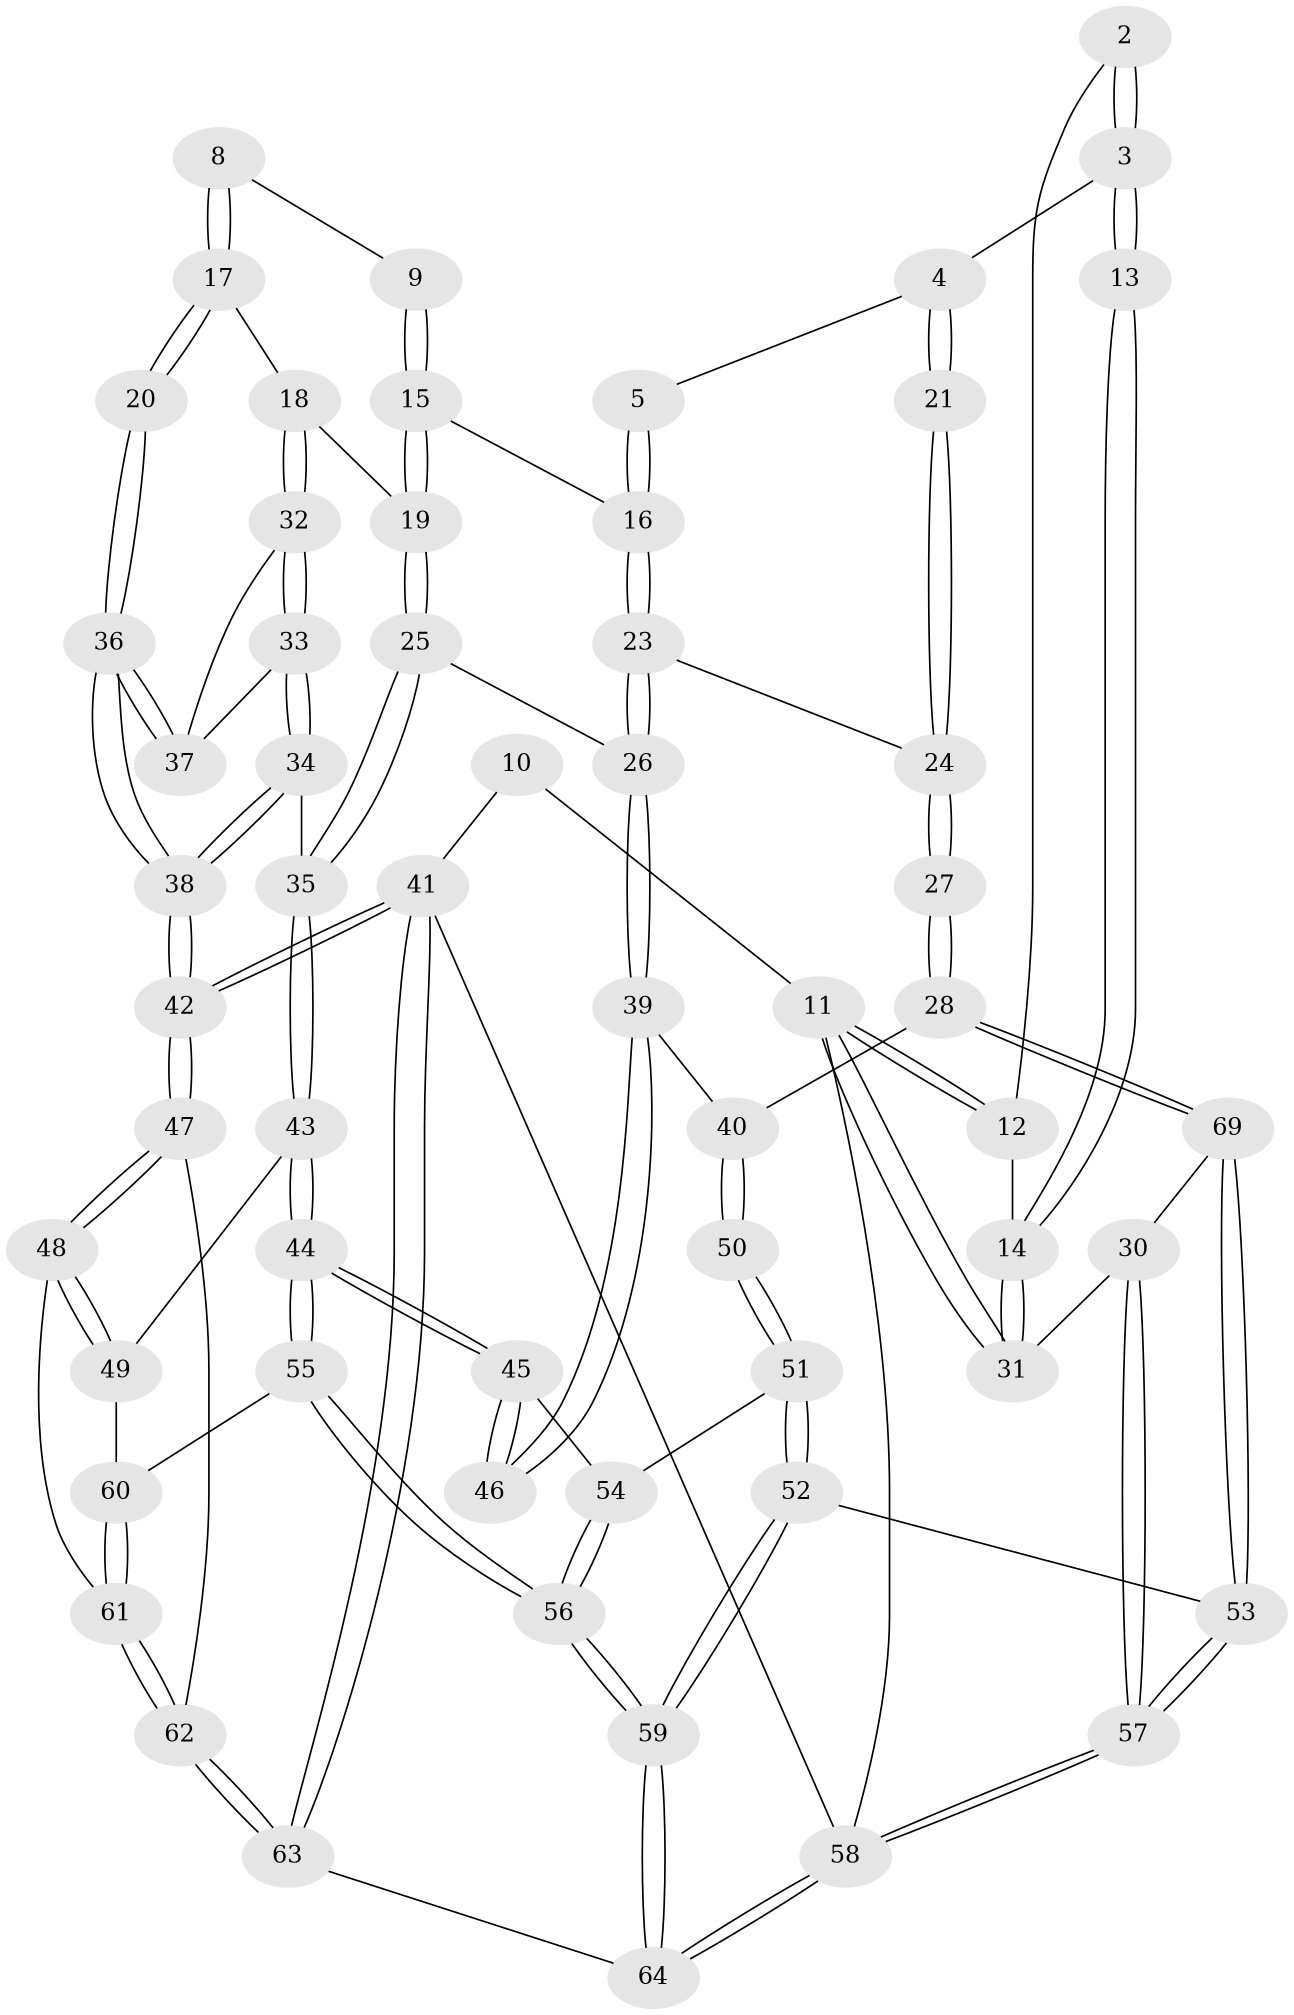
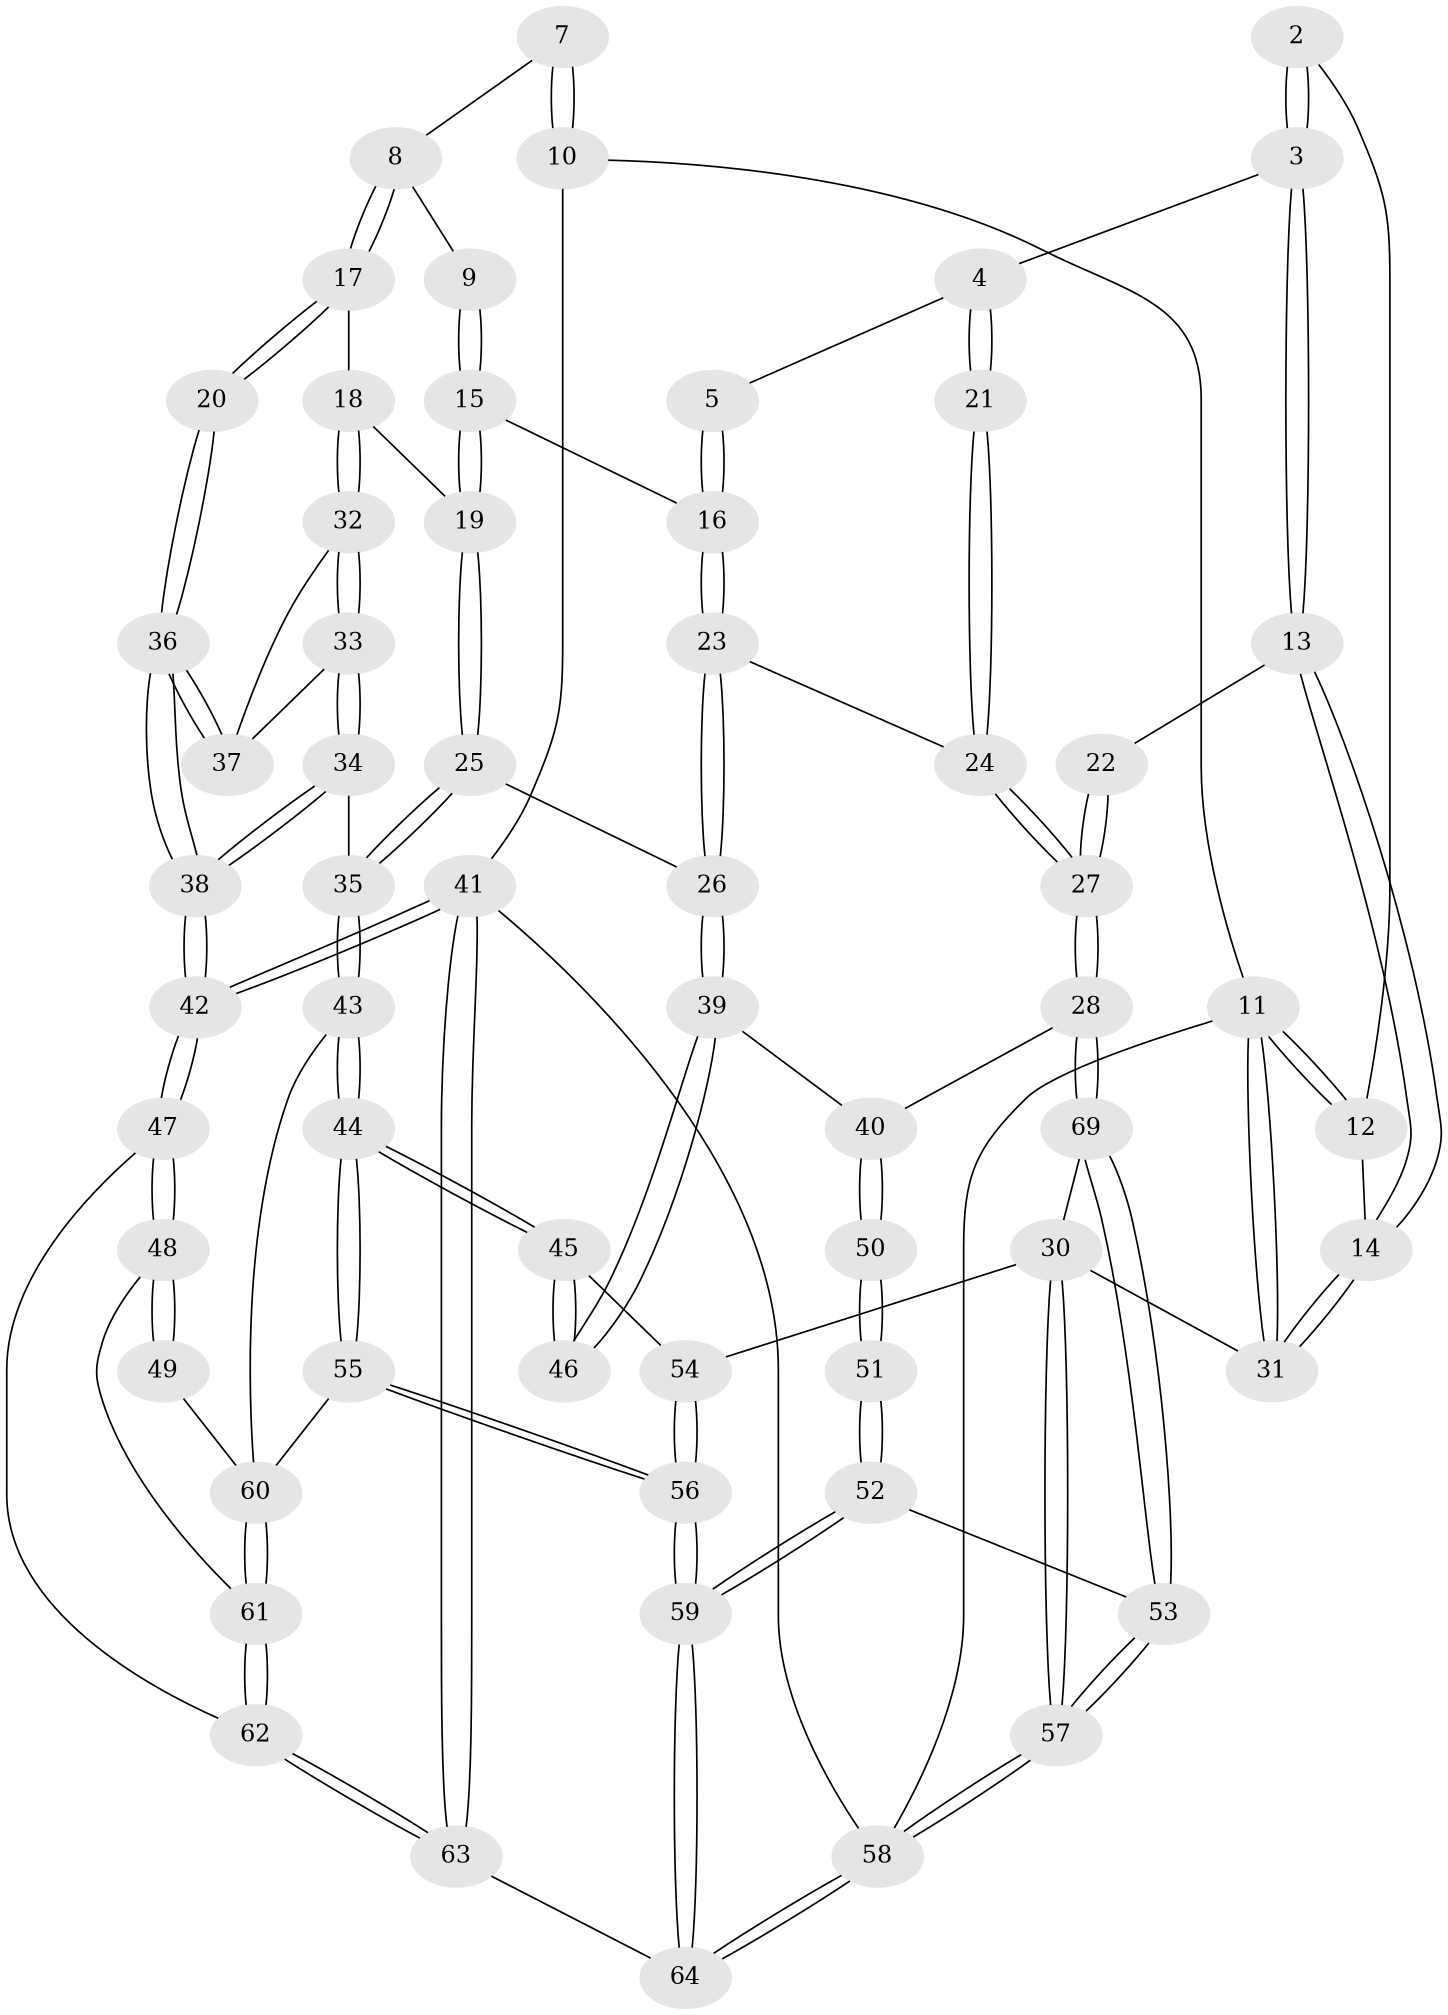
none -> (563, 37)
none -> (1102, 765)
(213, 1245) -> (257, 1241)
(704, 1432) -> (871, 1311)
